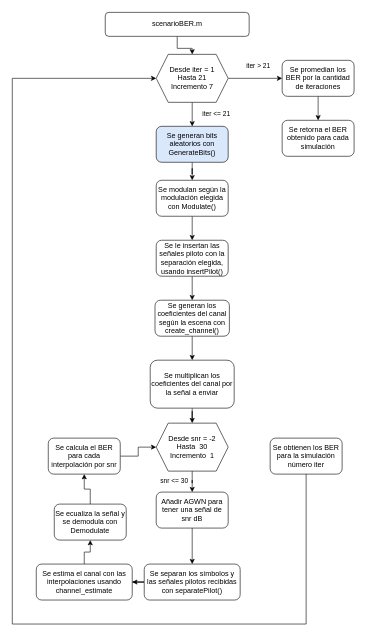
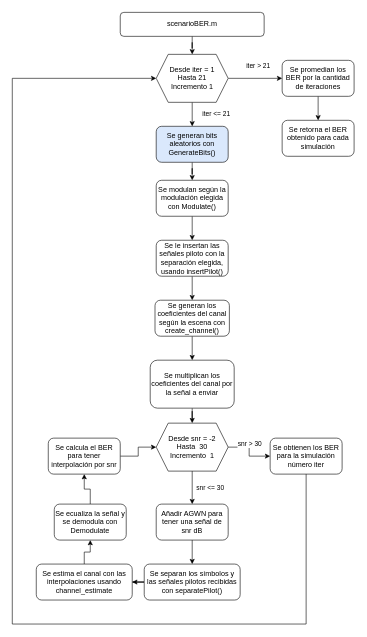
(177, 24) -> (192, 24)
(192, 78) -> (192, 78)
none -> (241, 447)
(84, 456) -> (84, 456)
(192, 510) -> (192, 522)
